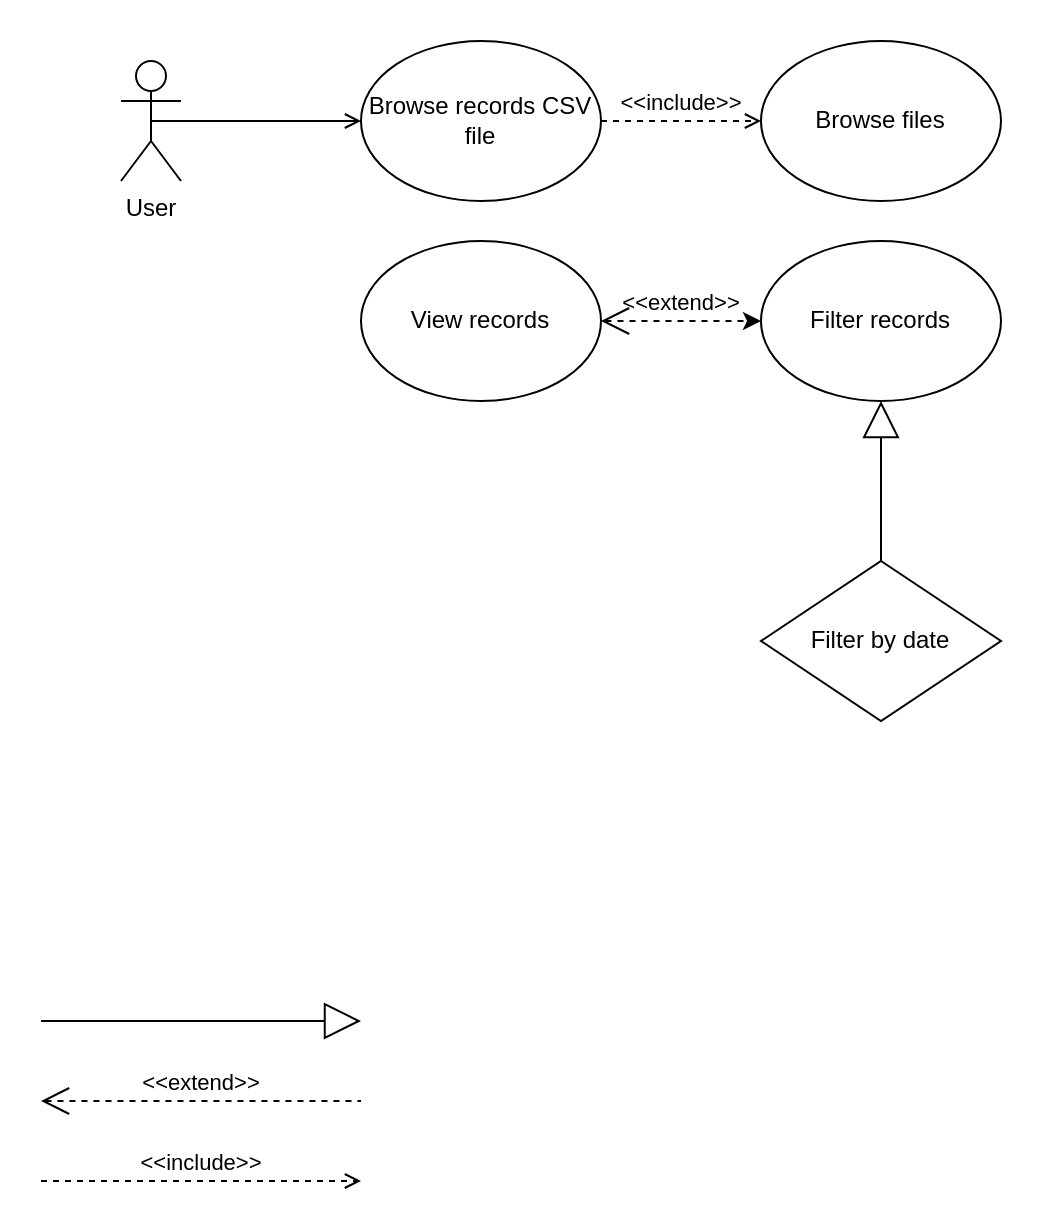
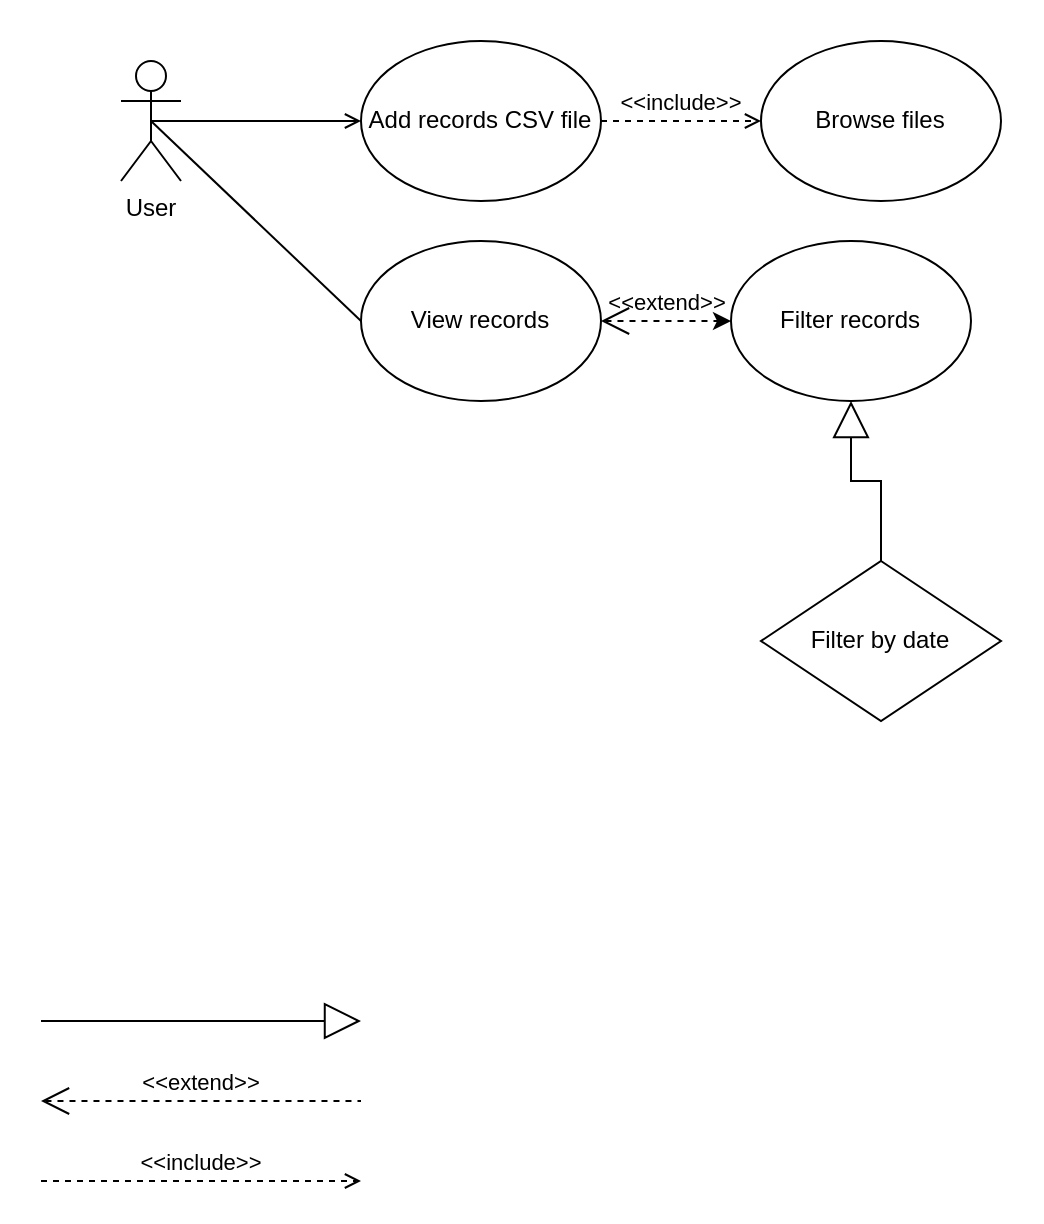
(481, 121) -> (481, 121)
none -> (258, 223)
(881, 321) -> (851, 321)
